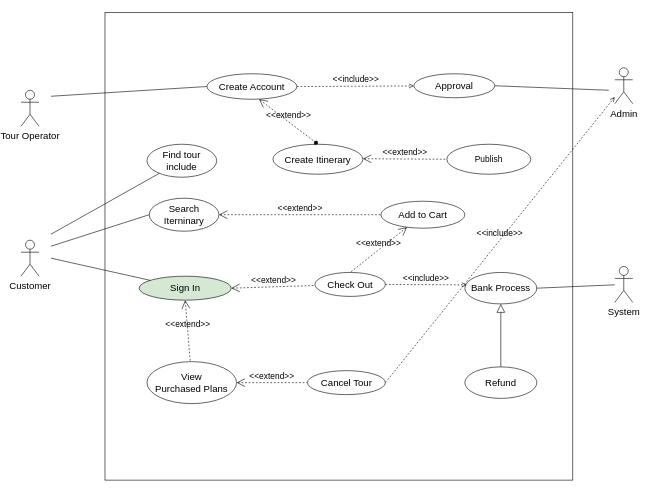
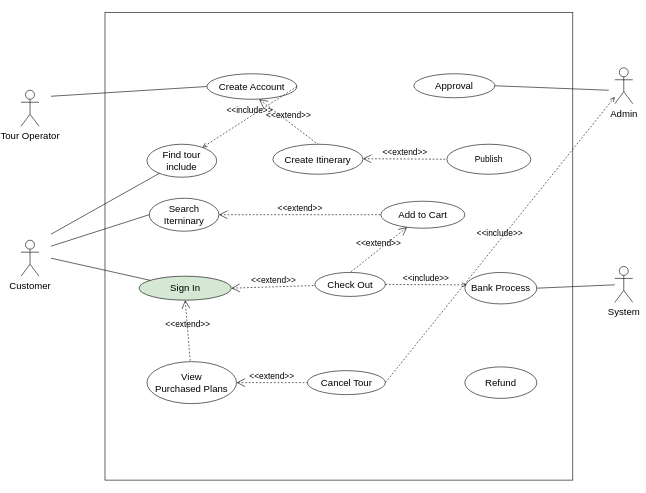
(339, 86) -> (252, 115)
(312, 140) -> (314, 142)
(501, 340) -> none
